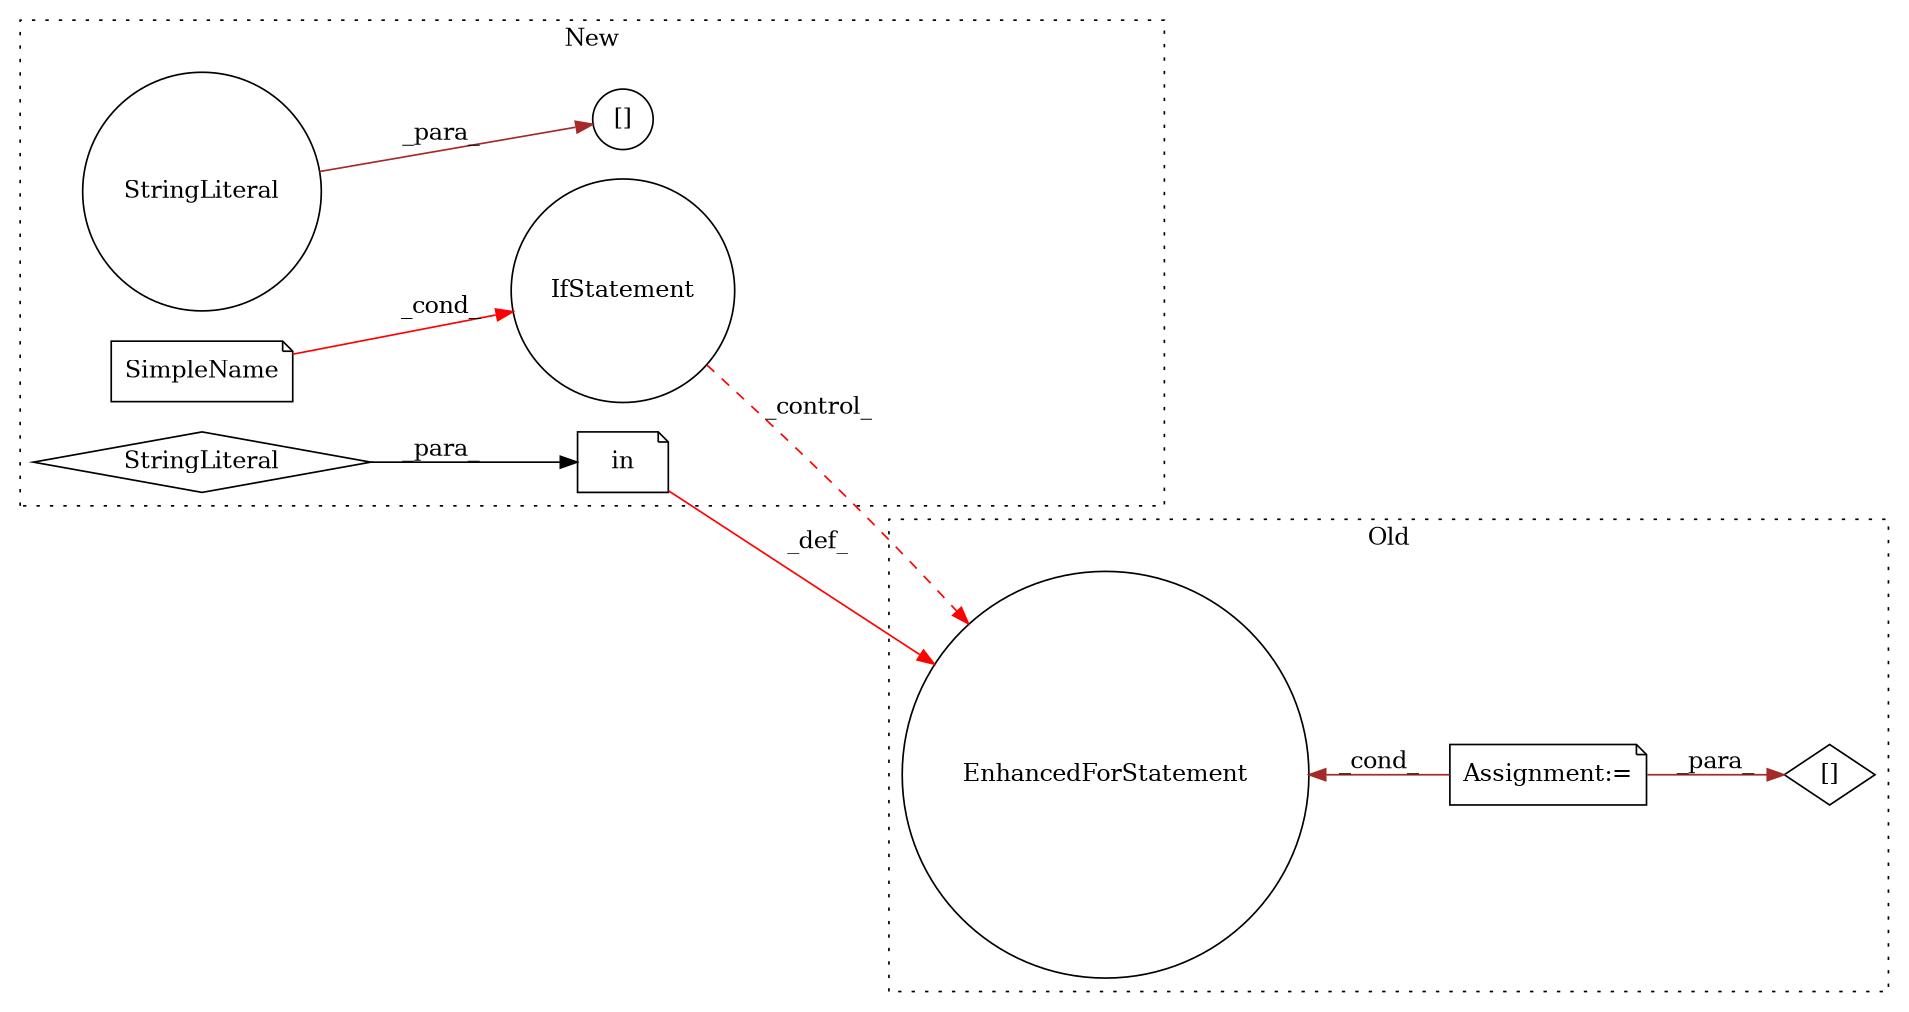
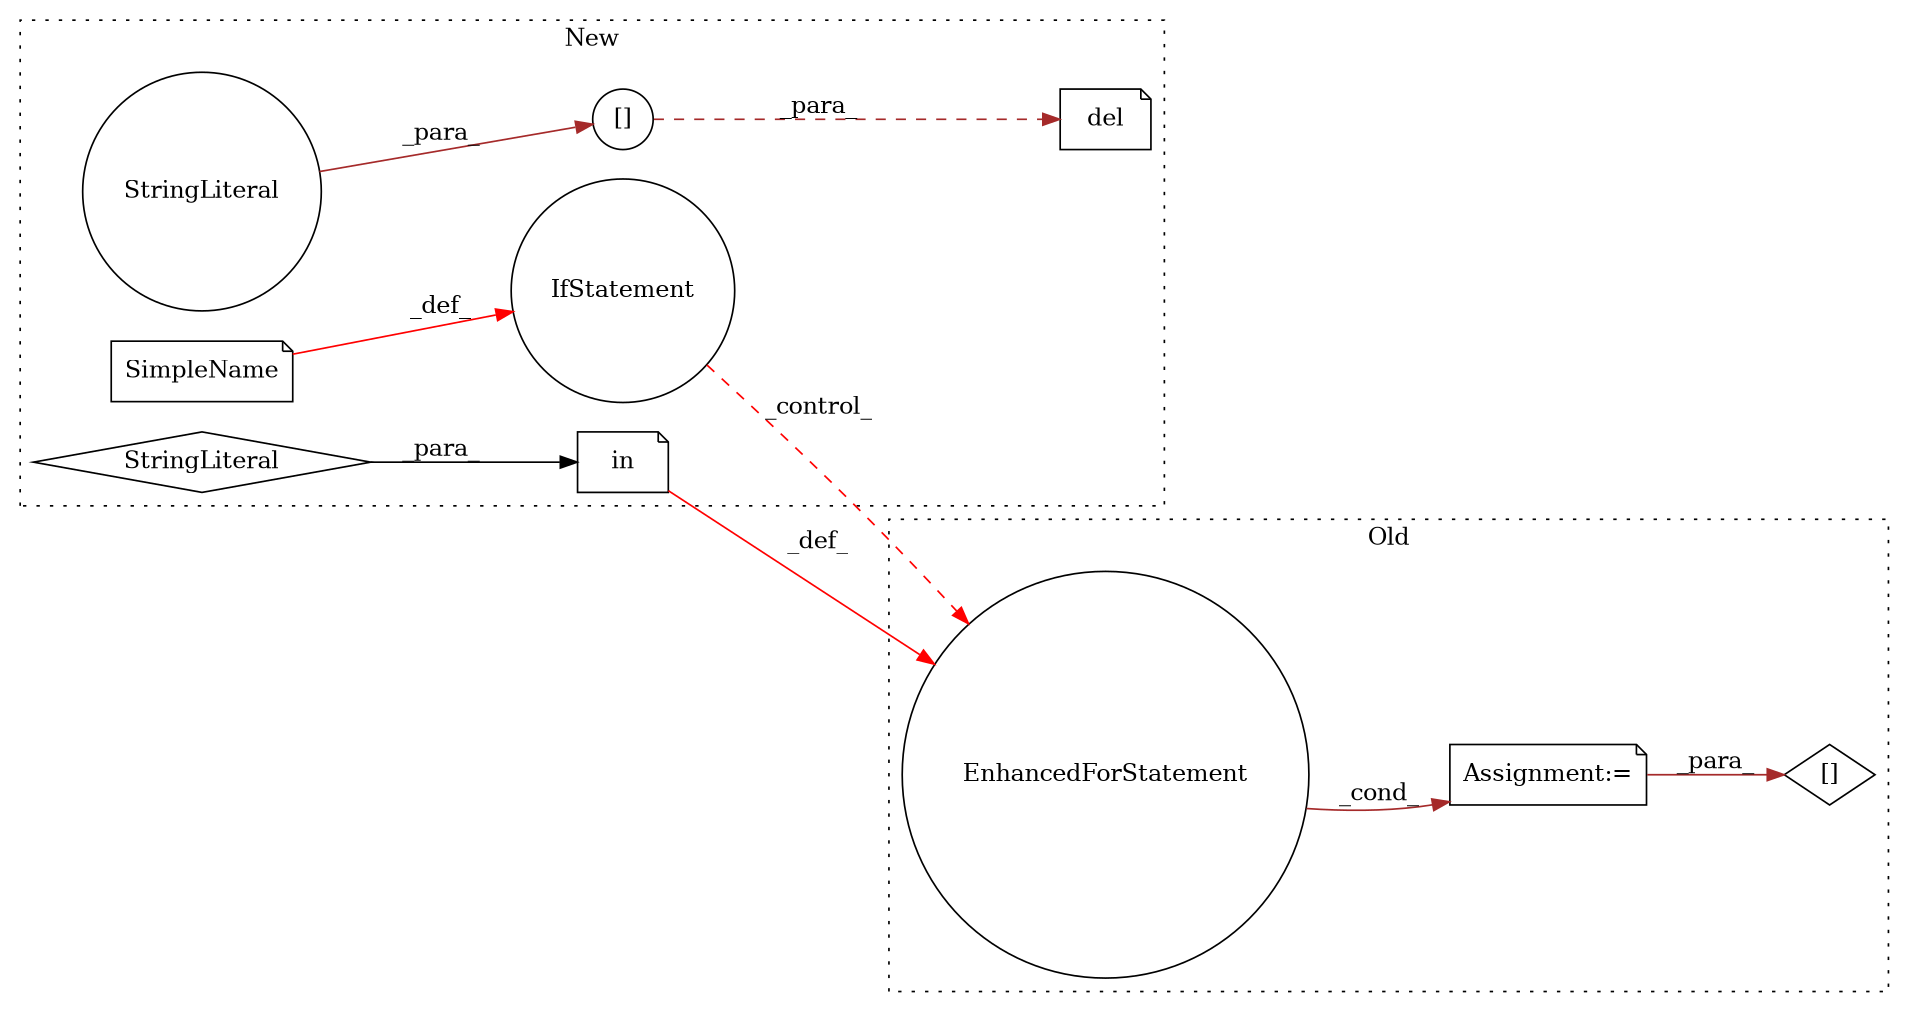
none -> (1106, 119)
(441, 307) -> (441, 307)
(1388, 775) -> (1370, 810)
